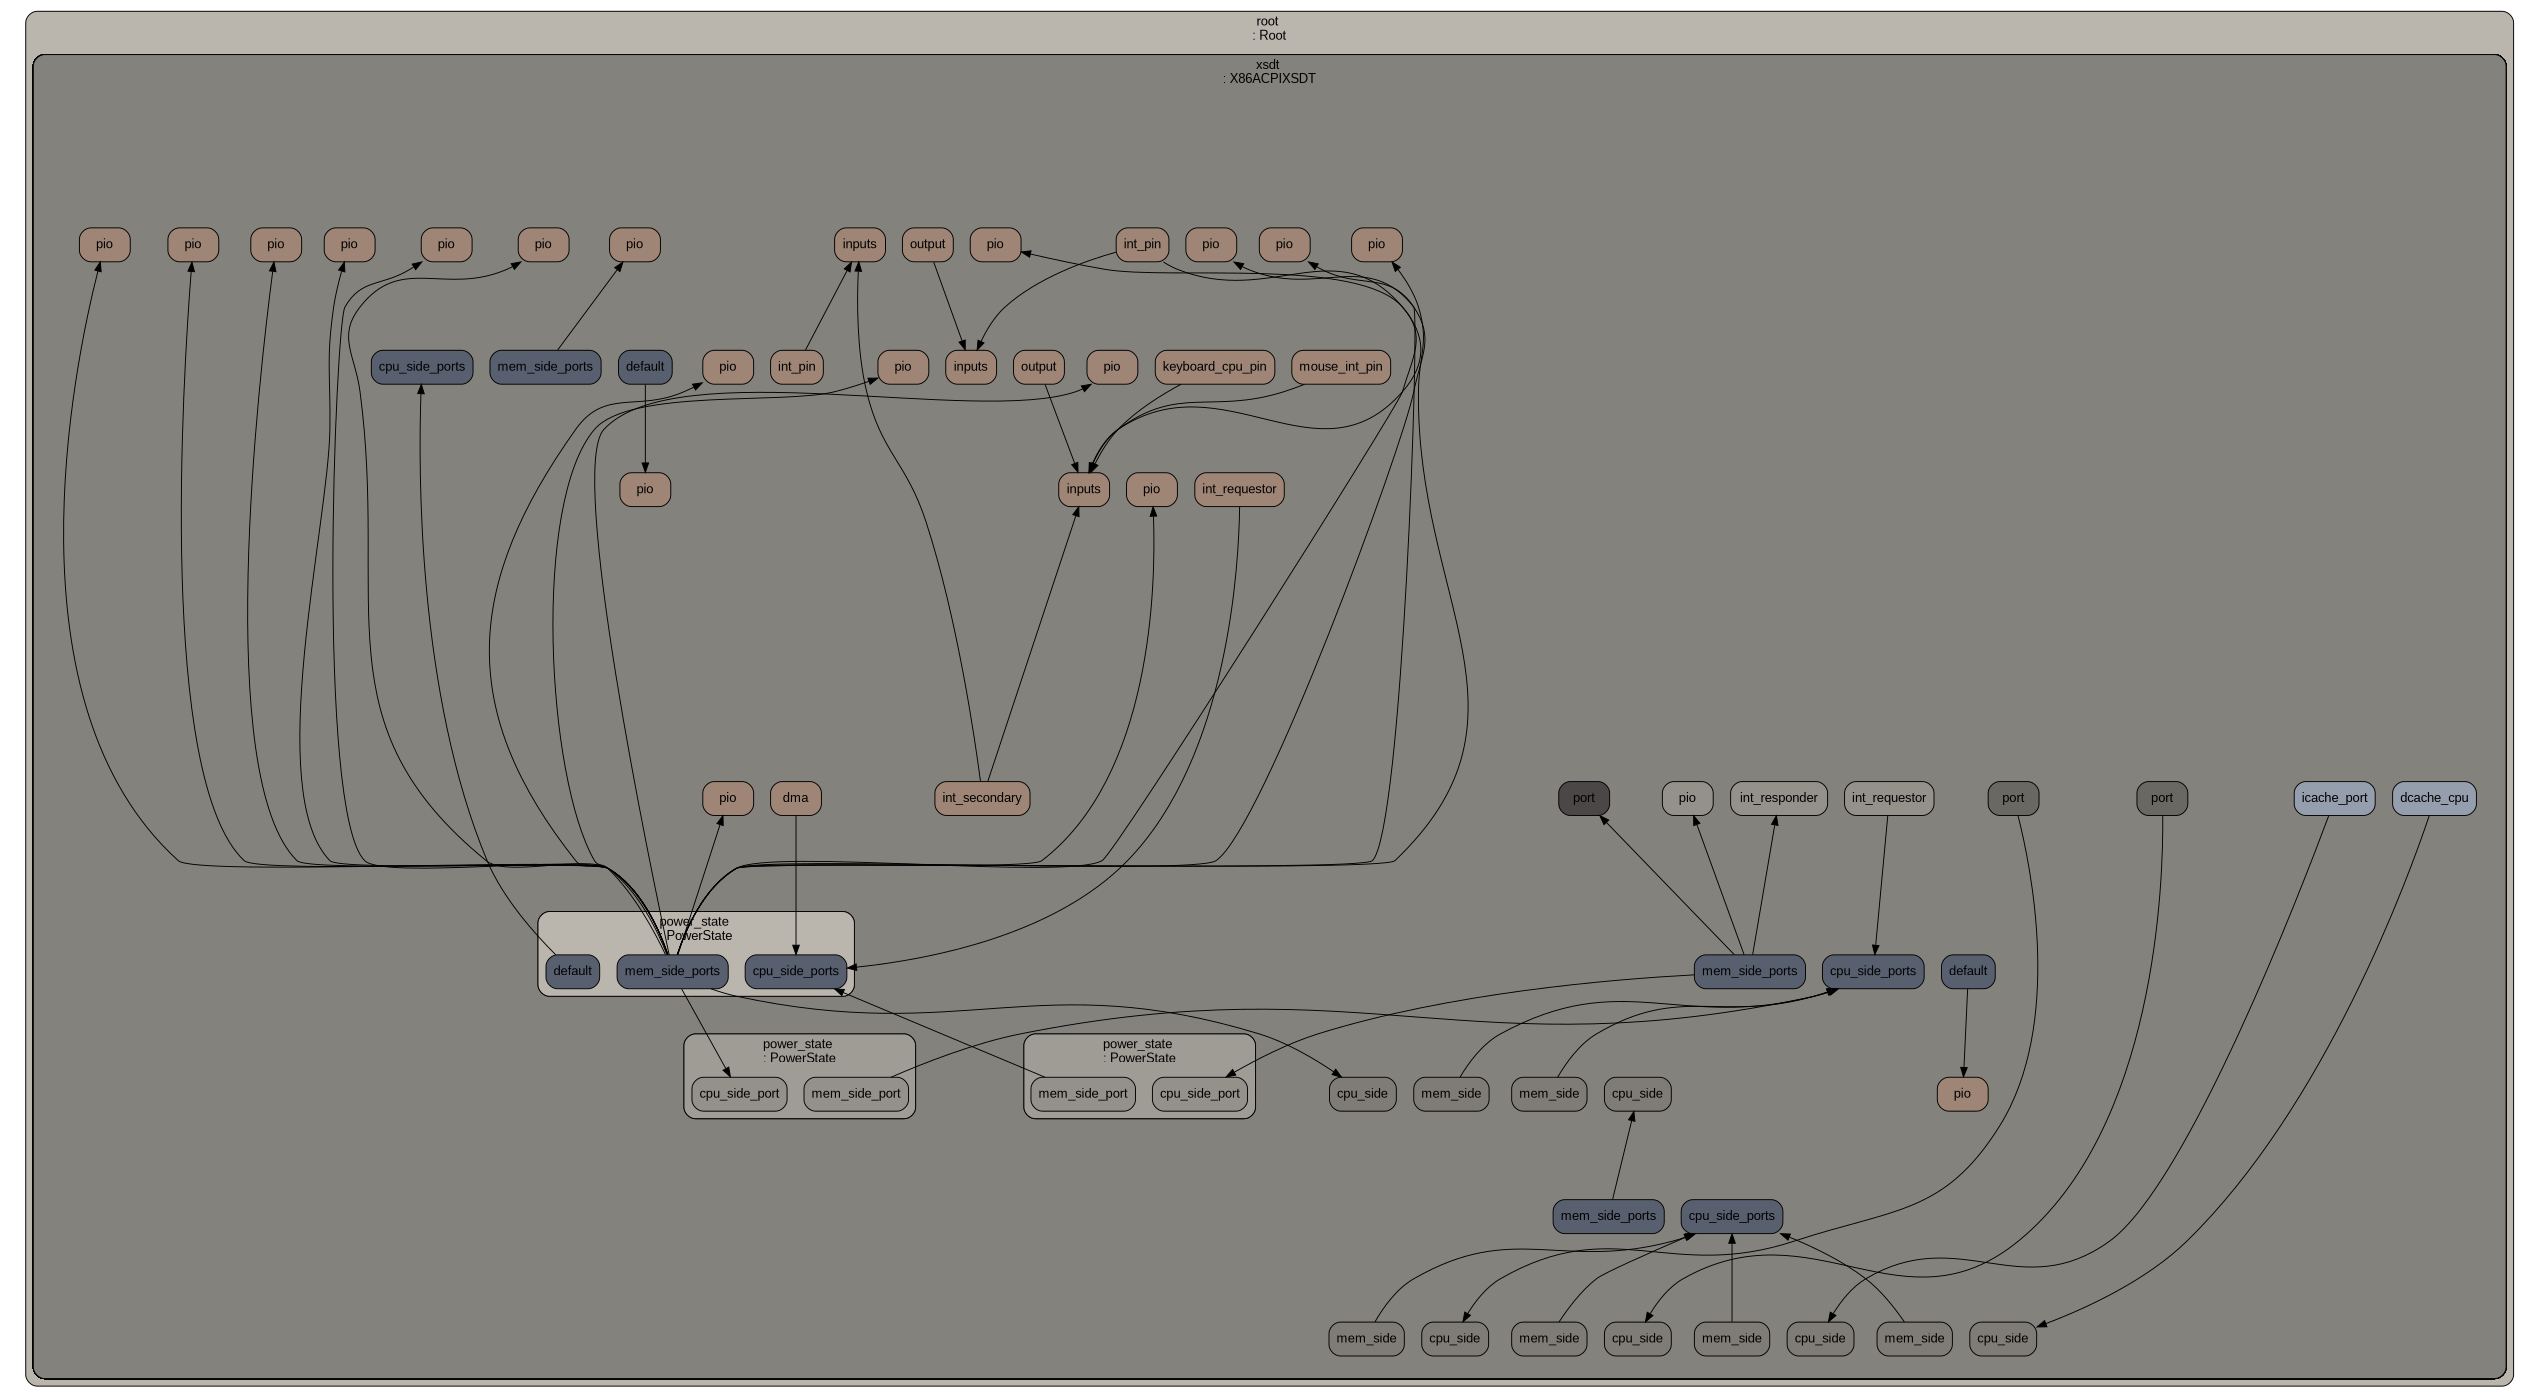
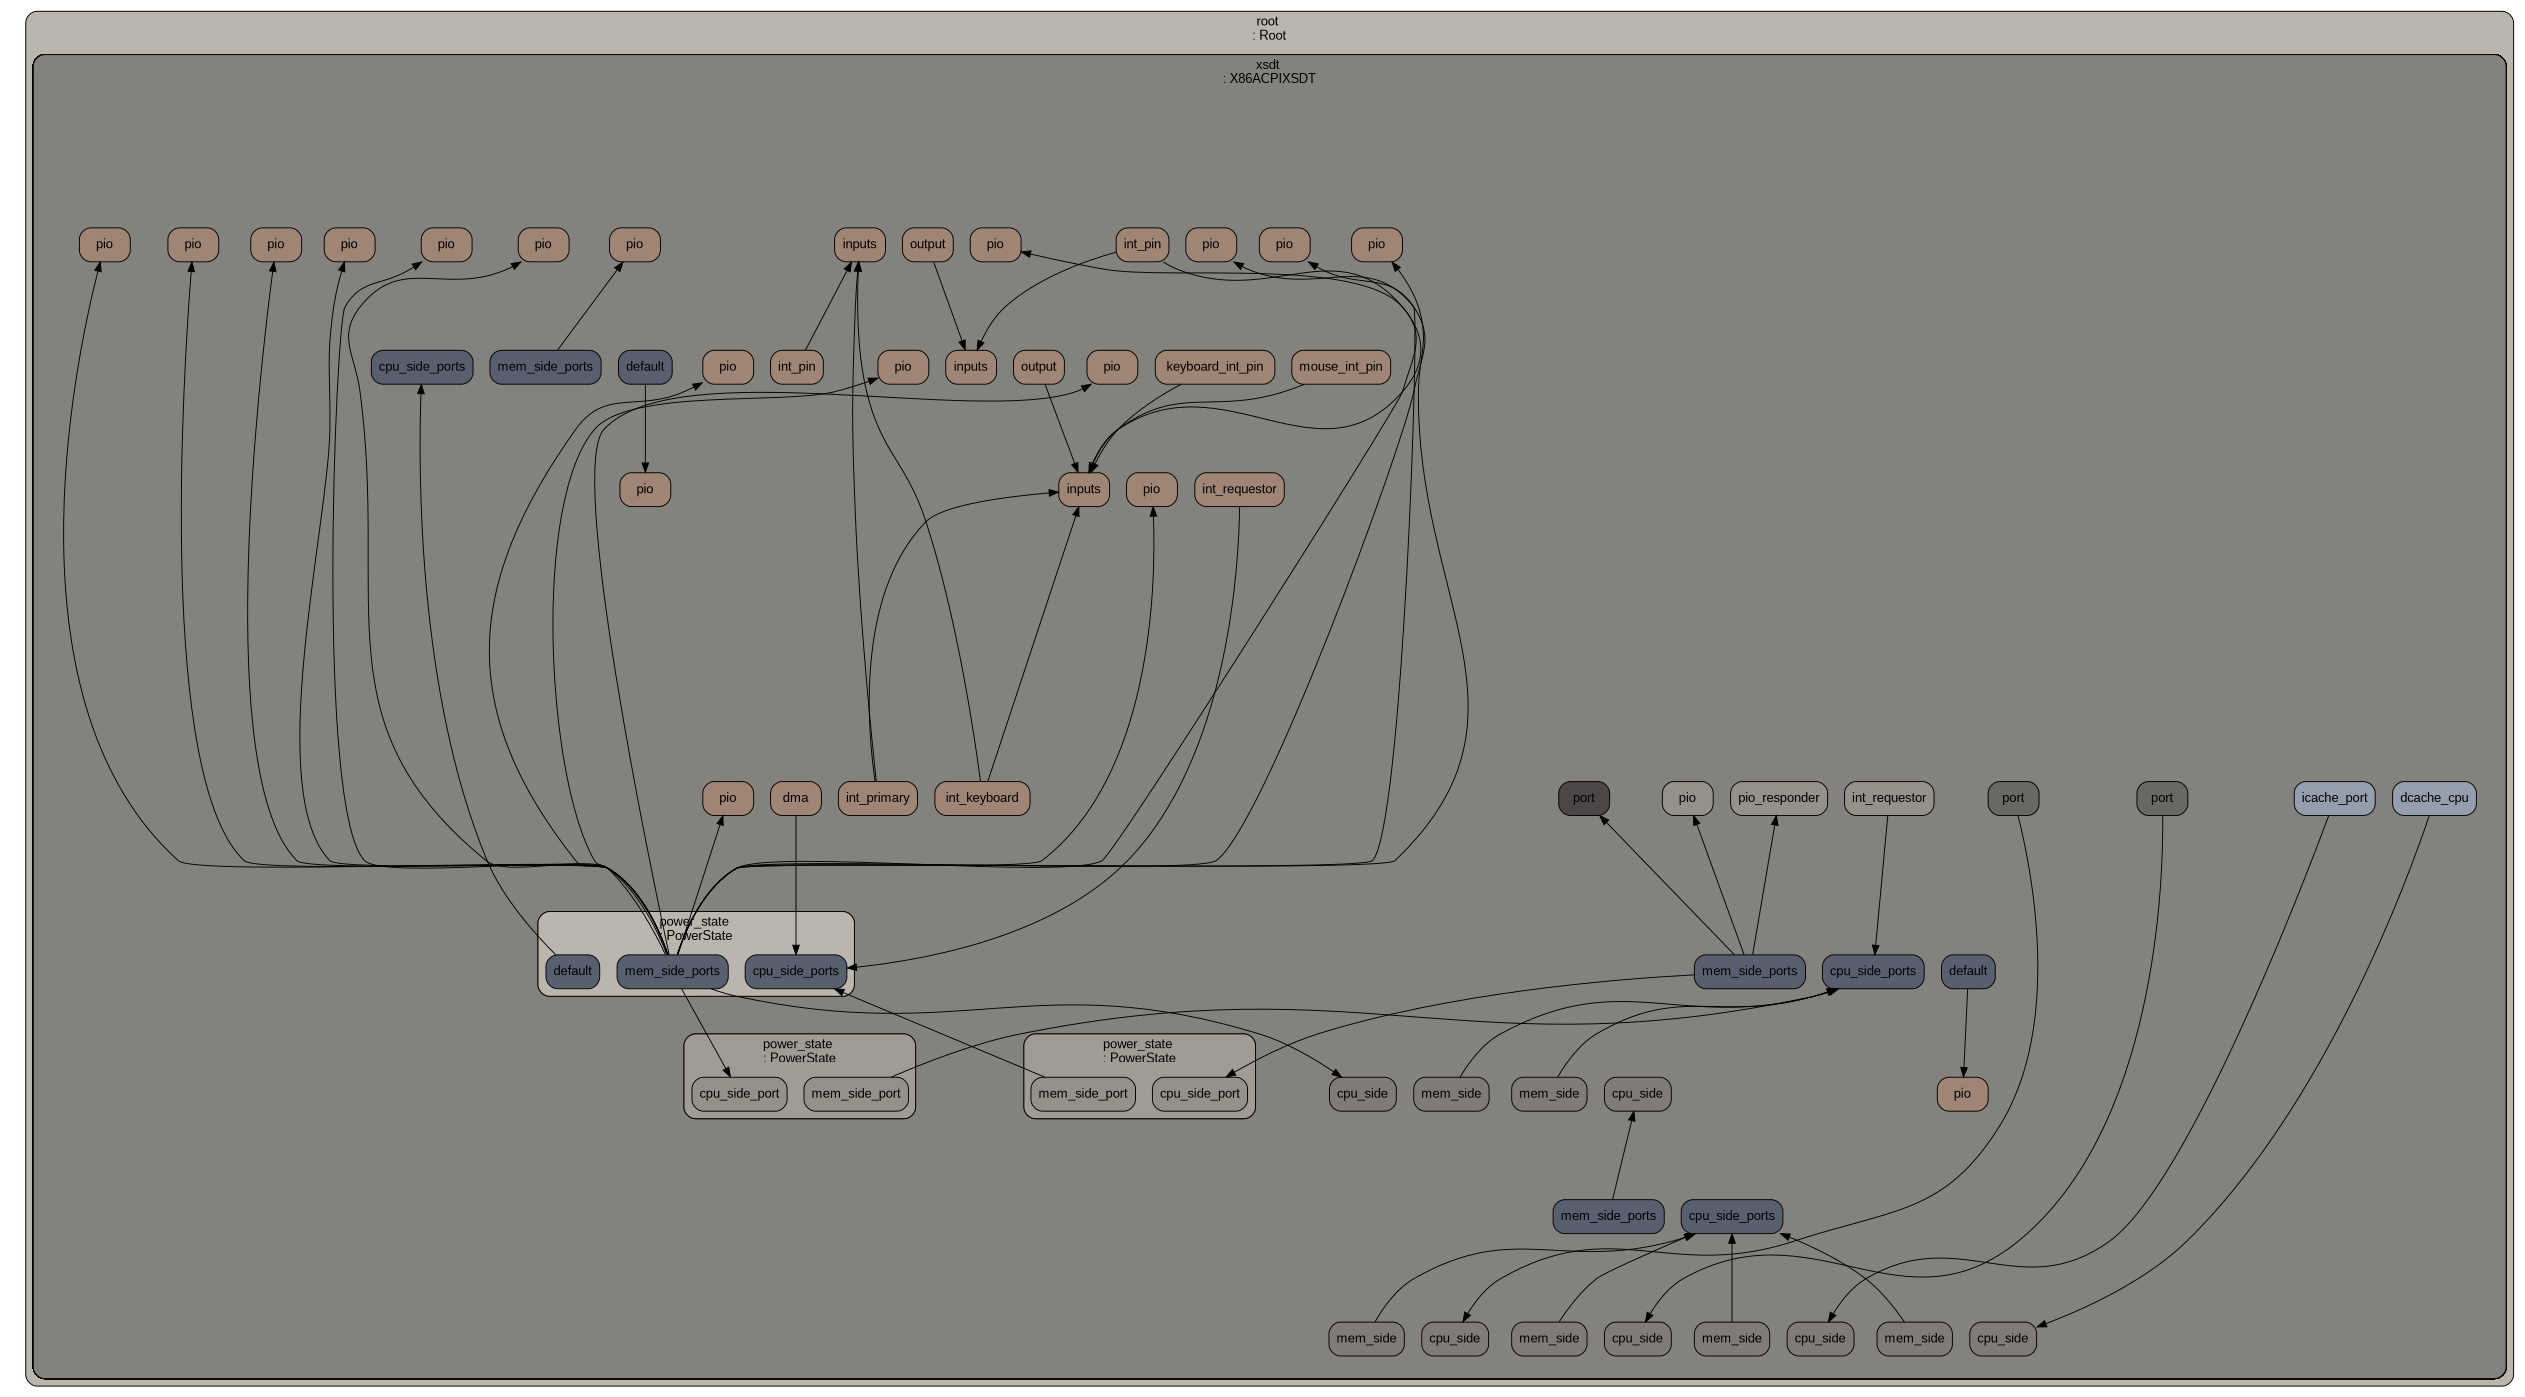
(1215, 367) -> (1215, 367)
none -> (878, 799)
(982, 799) -> (982, 799)
(1779, 799) -> (1779, 799)
